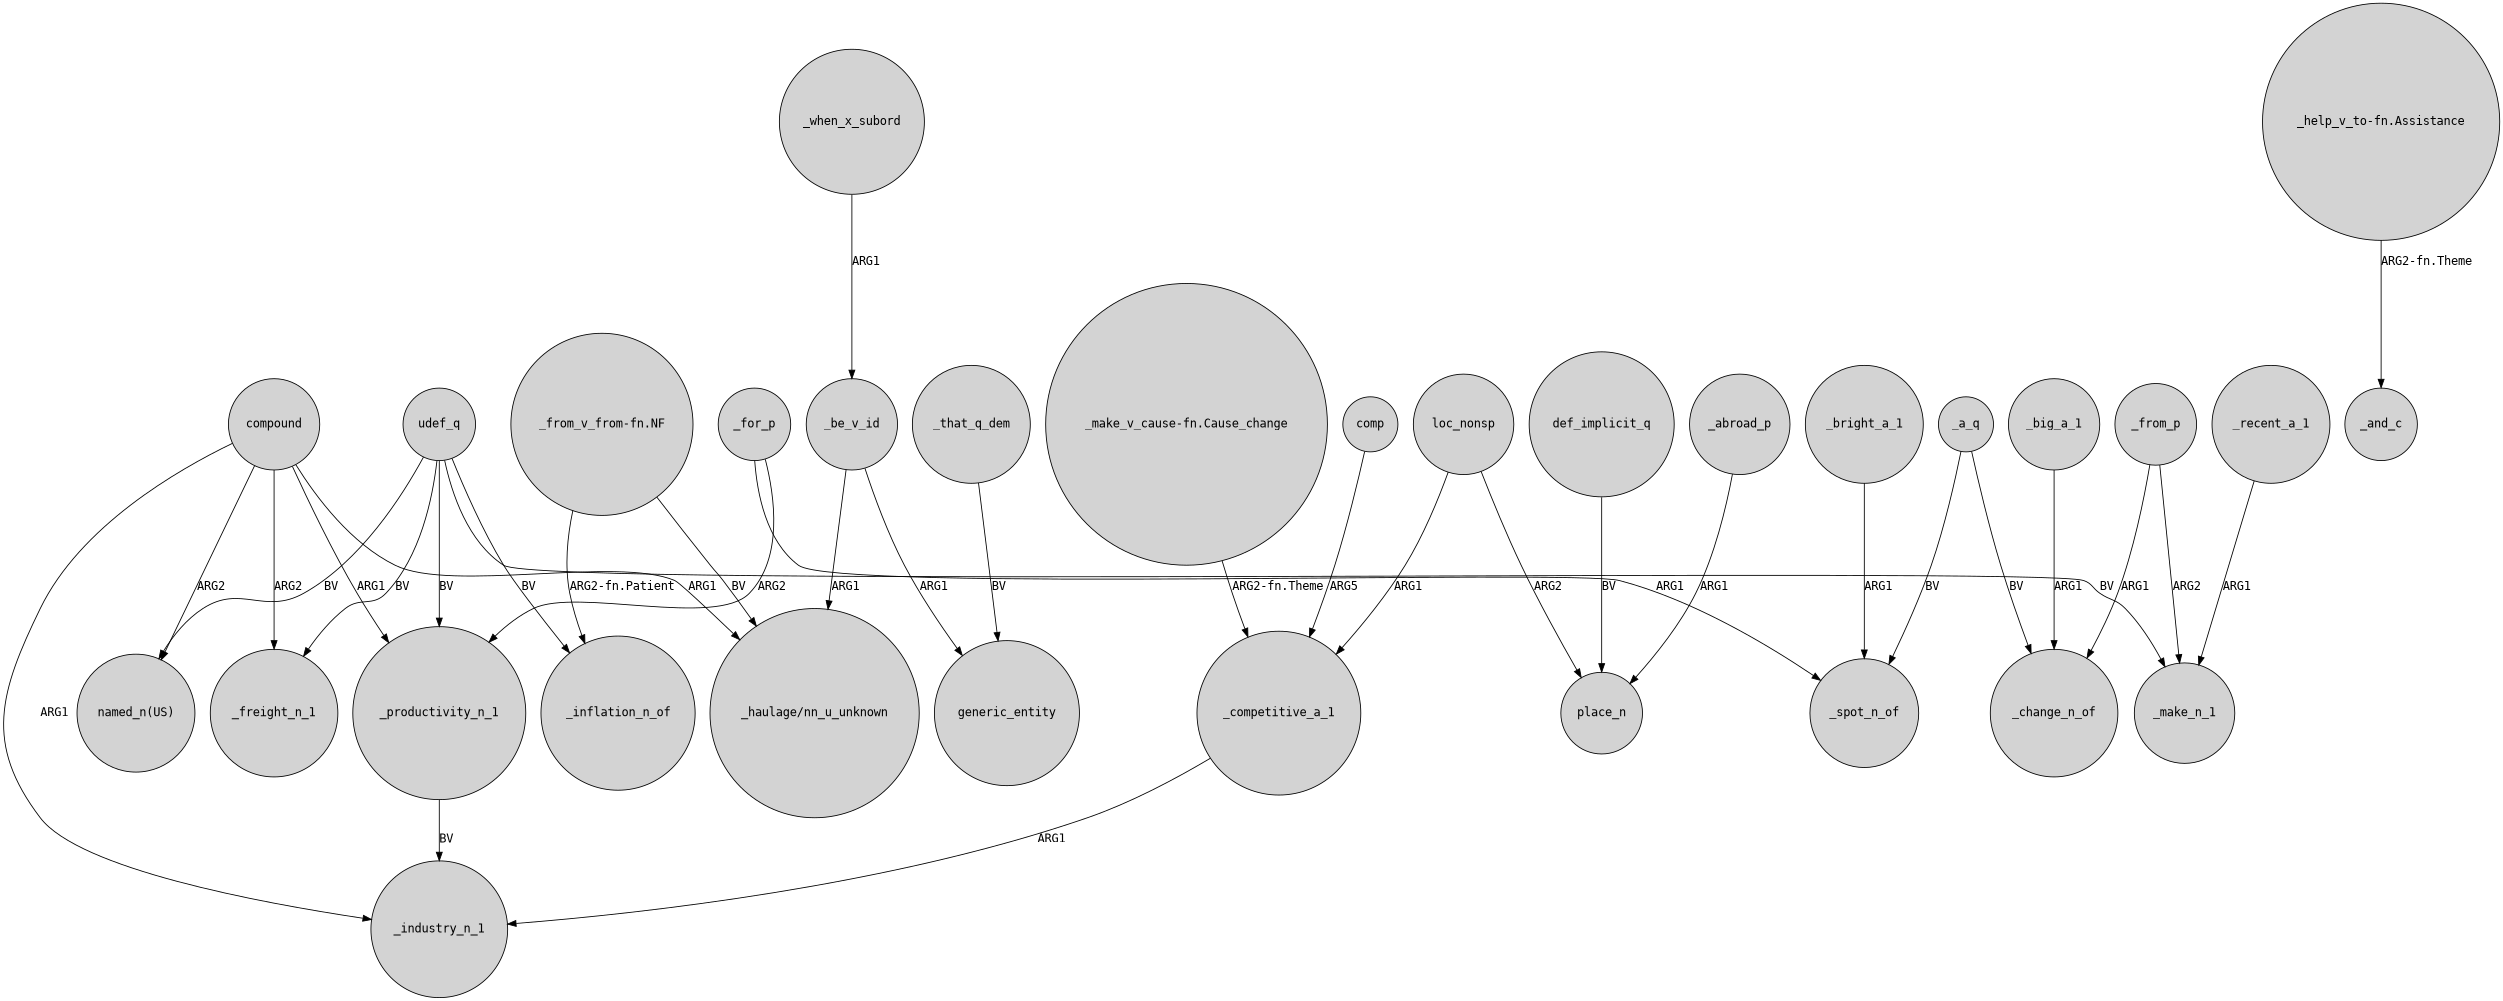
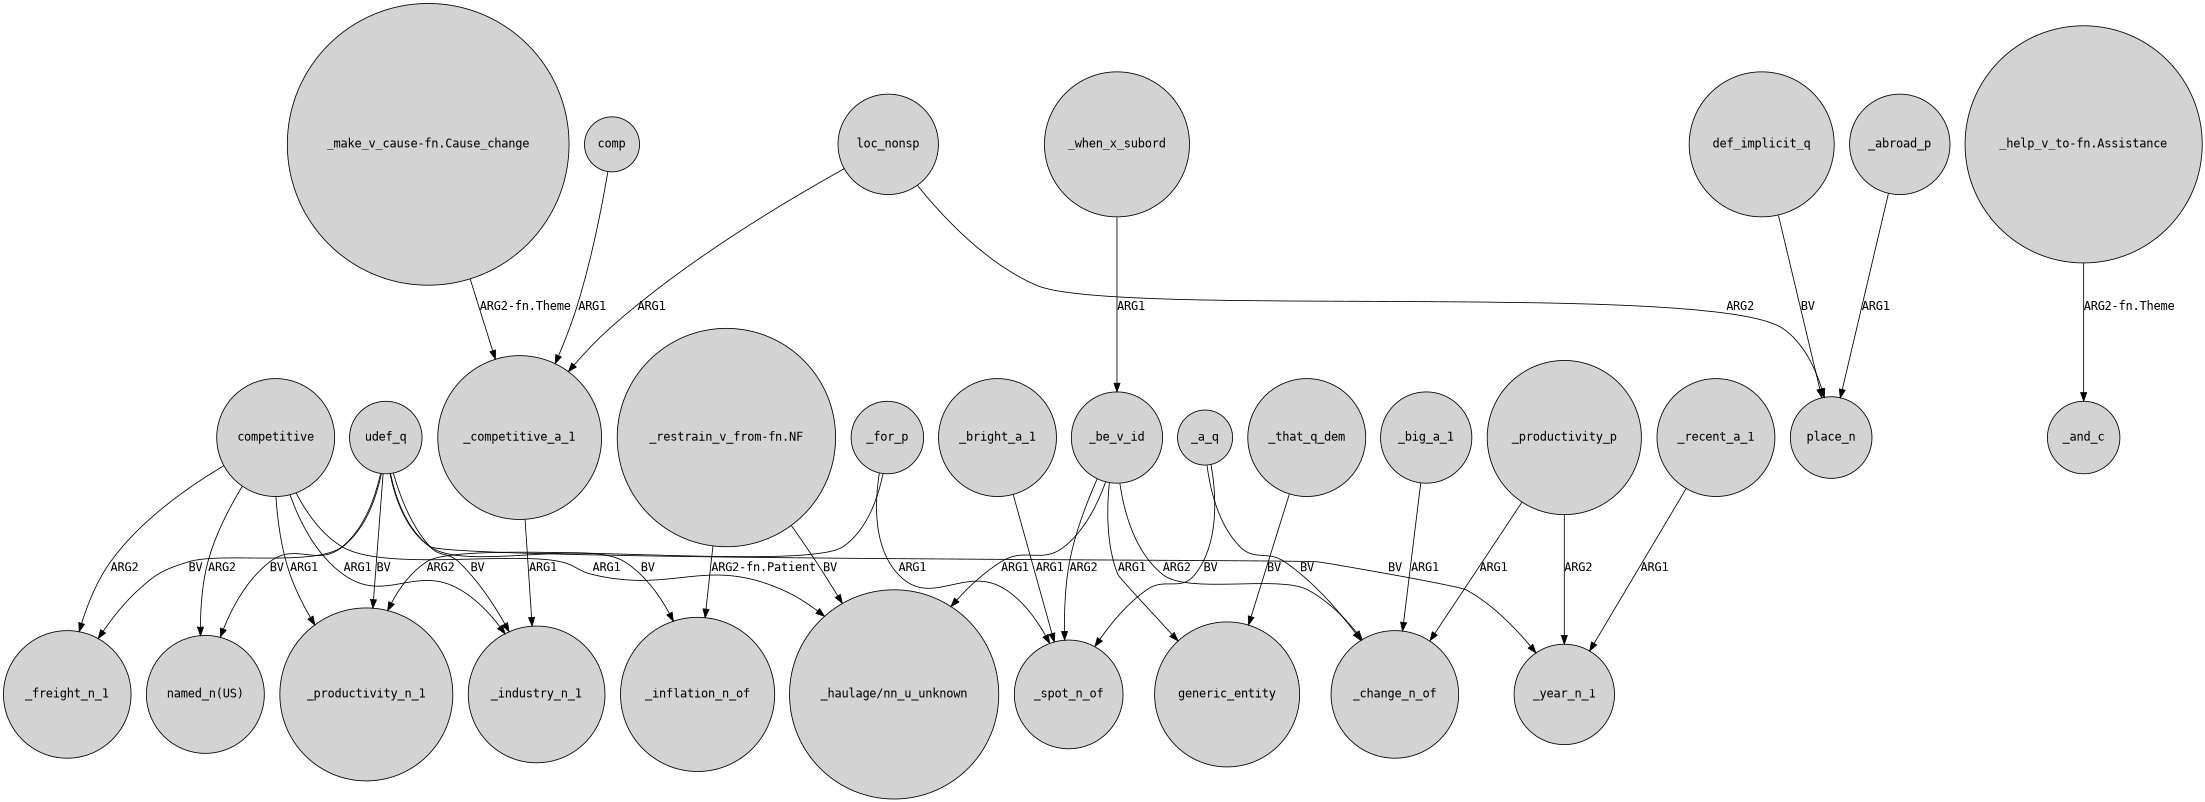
(274, 424) -> (276, 438)
(602, 424) -> (726, 438)
(2156, 424) -> (1564, 438)
none -> (1071, 553)
none -> (1216, 584)
(1344, 587) -> (593, 307)
(2185, 713) -> (1564, 694)
(439, 826) -> (462, 565)
